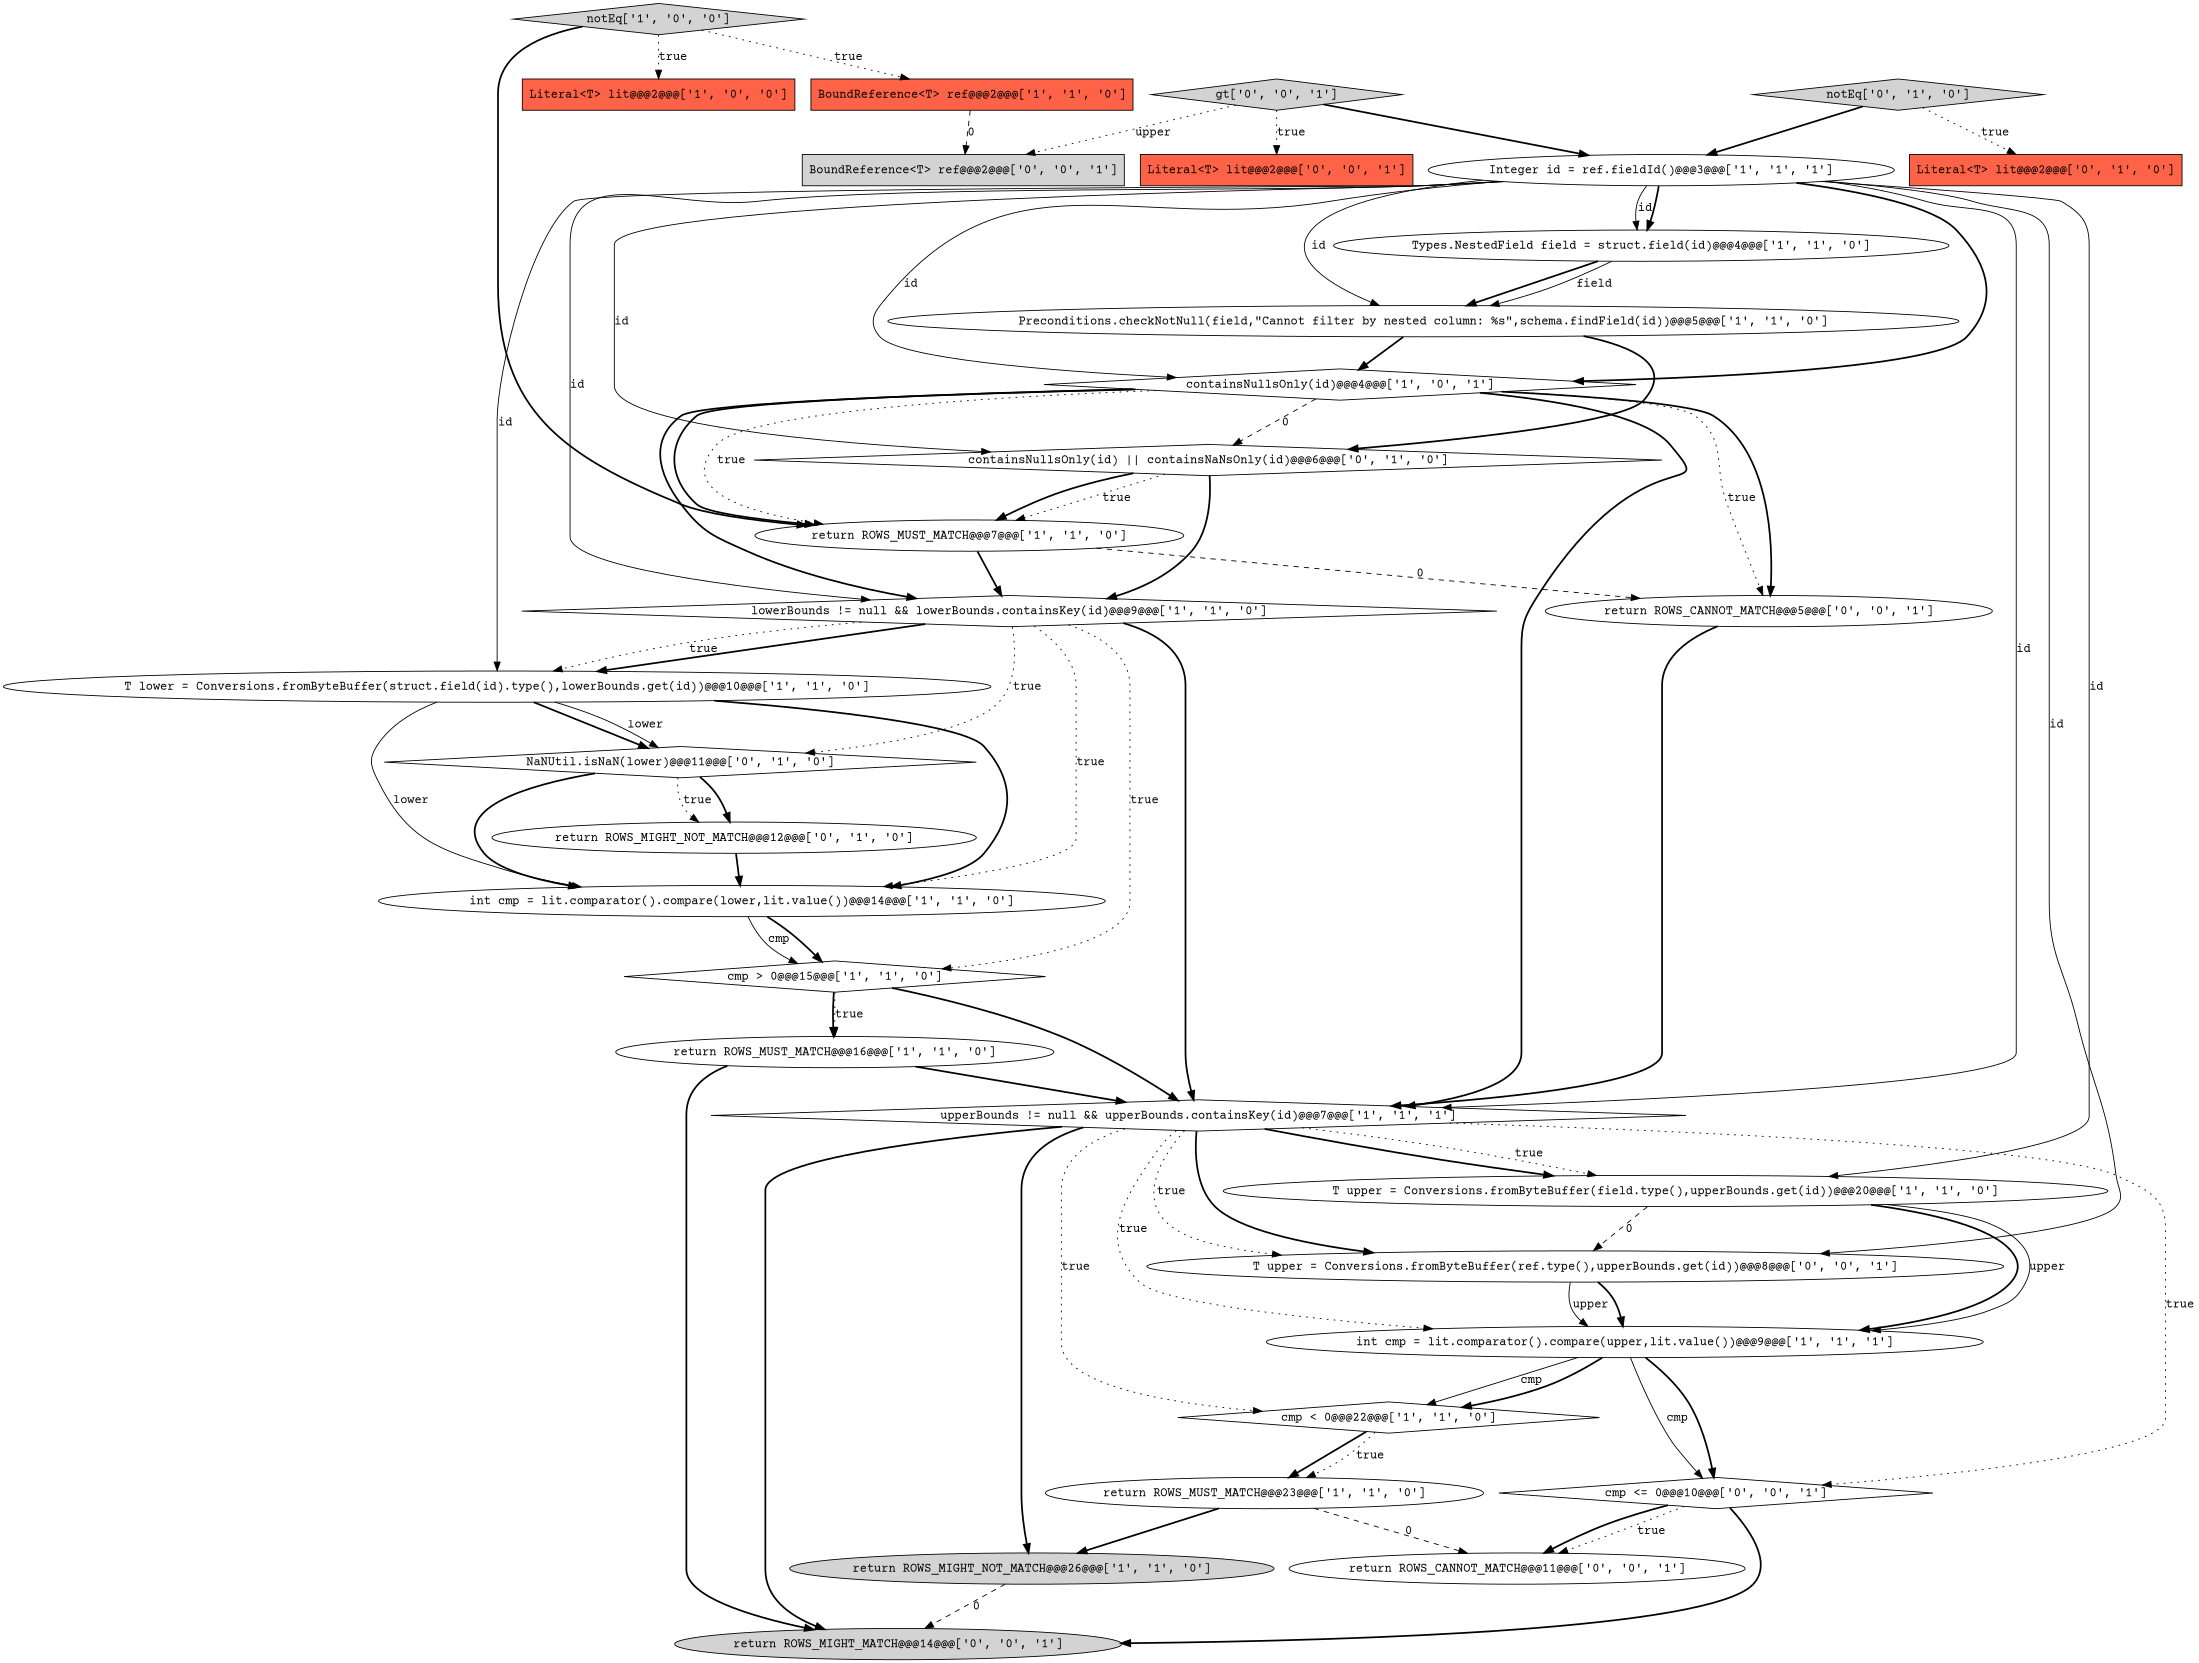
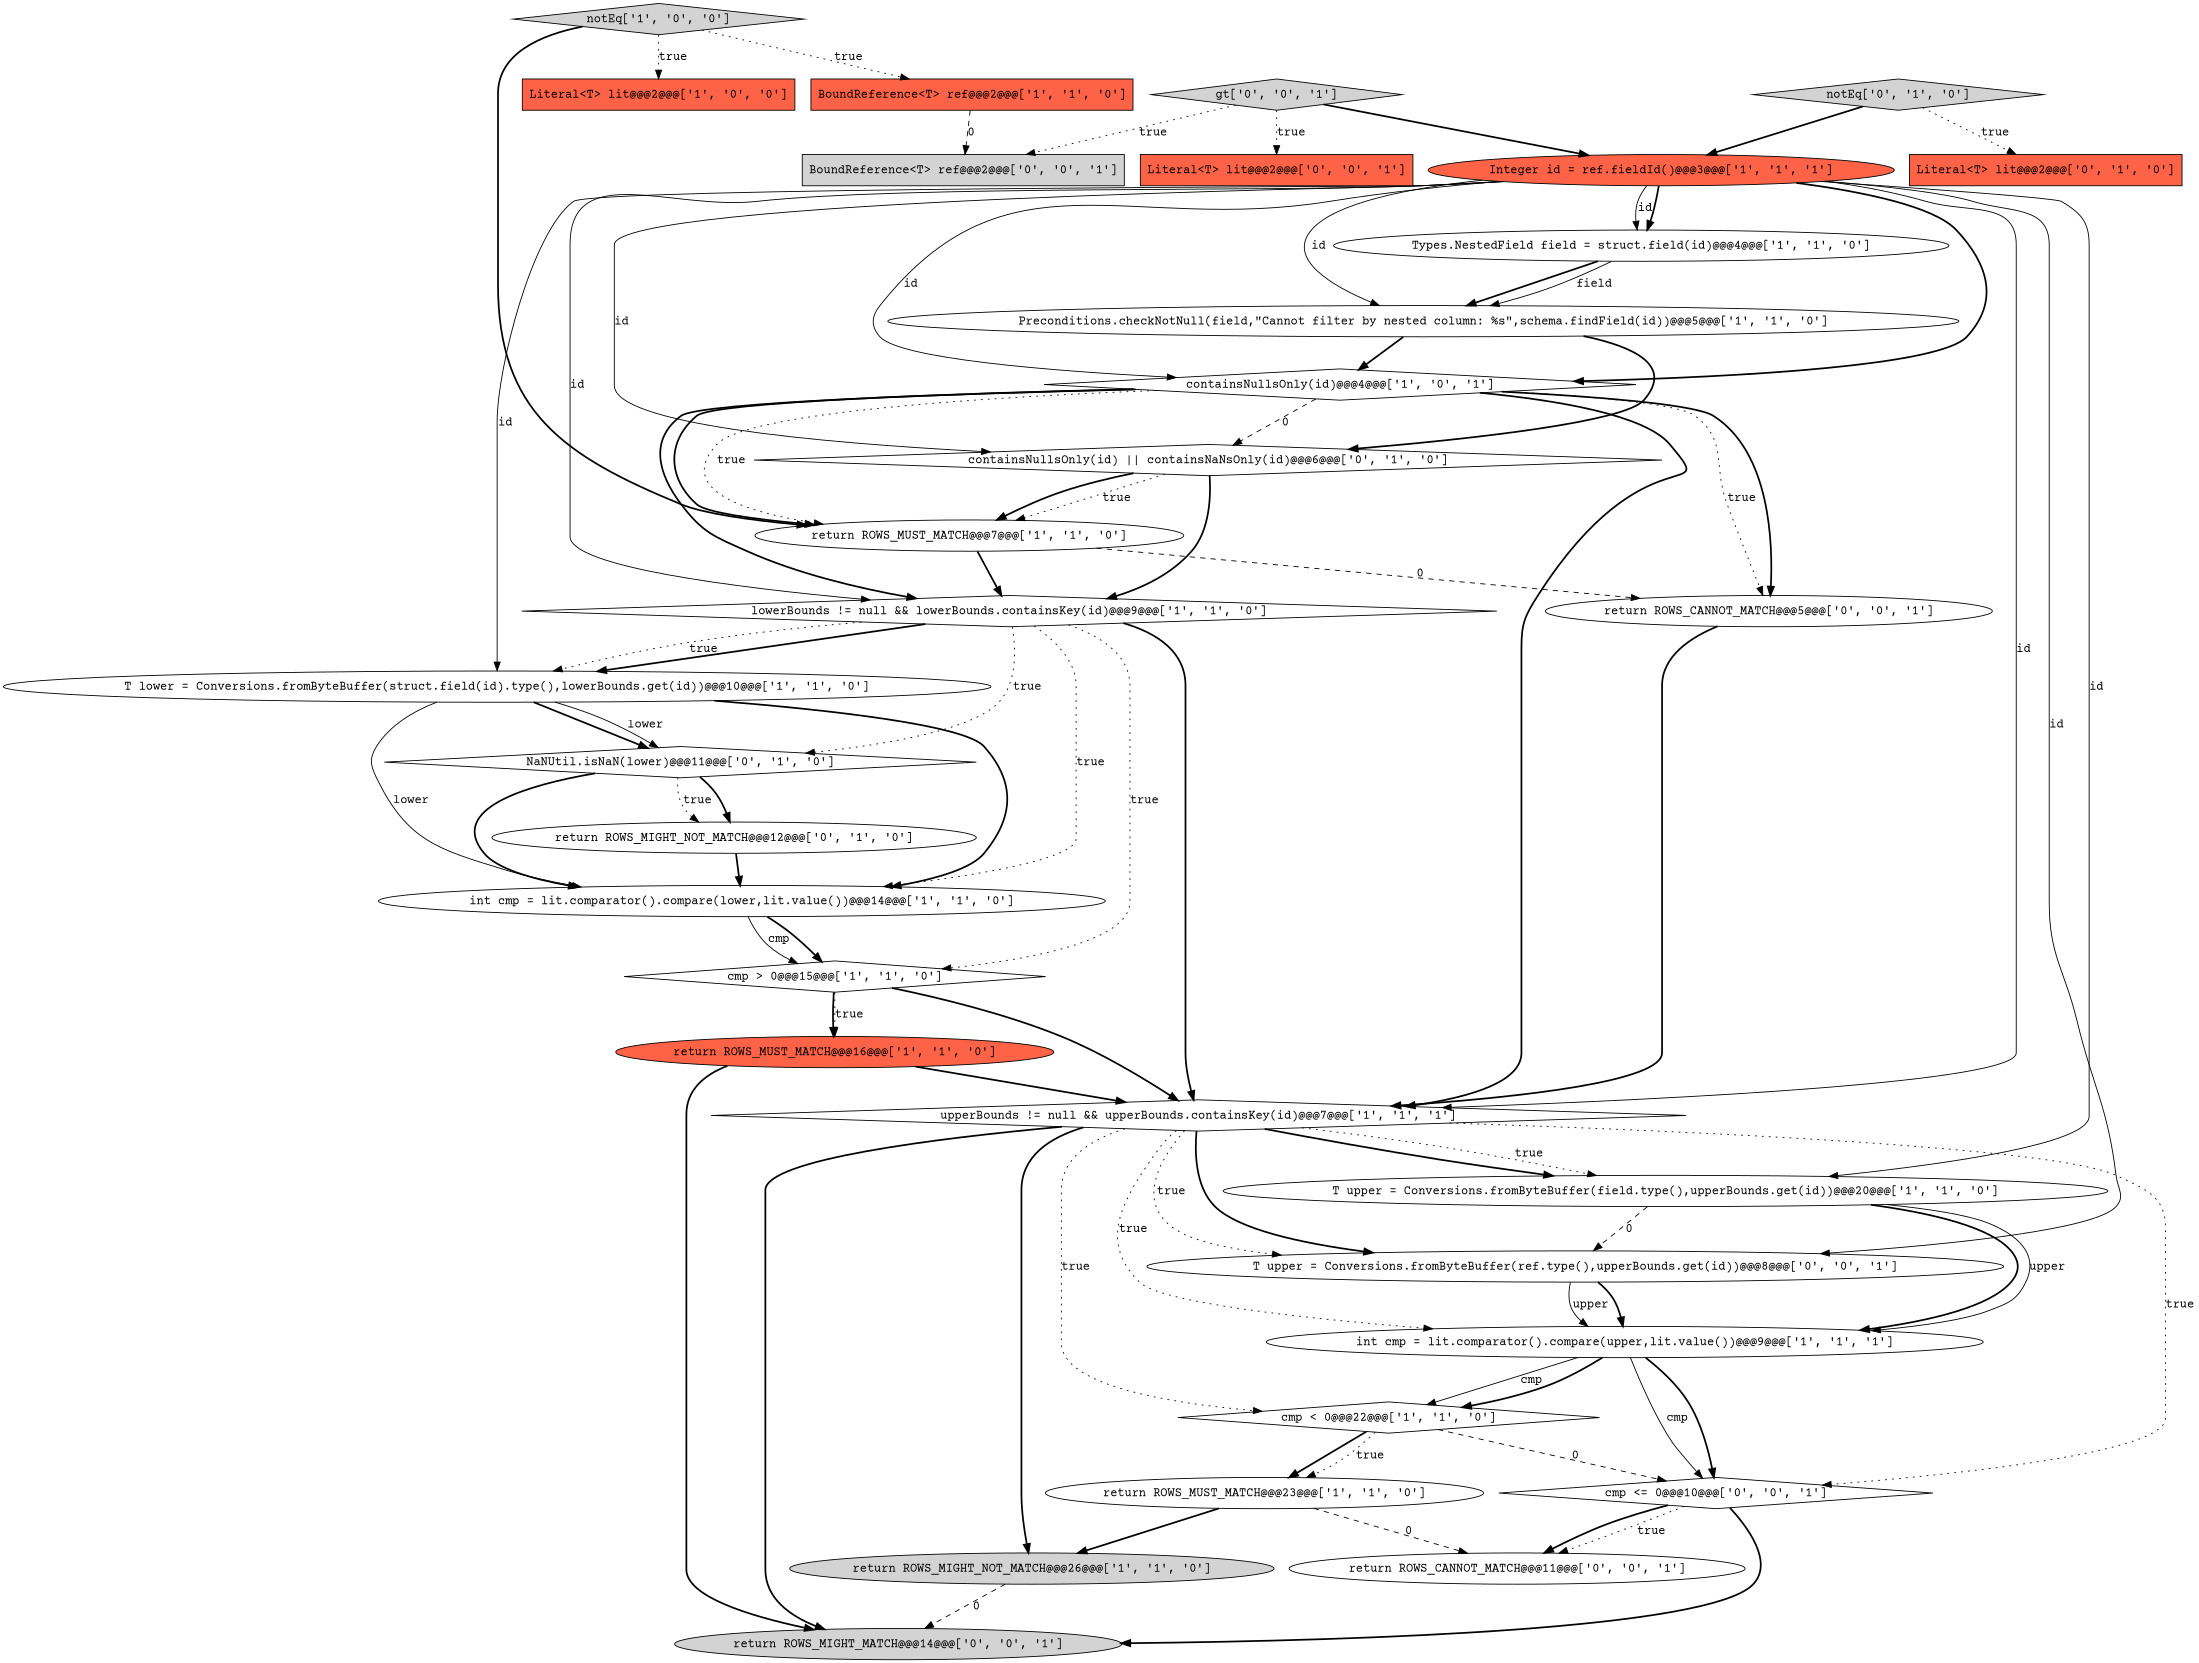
(1153, 132) -> (1153, 132)
(1661, 170) -> (1661, 170)
(835, 1052) -> (835, 1052)
none -> (1548, 1454)
